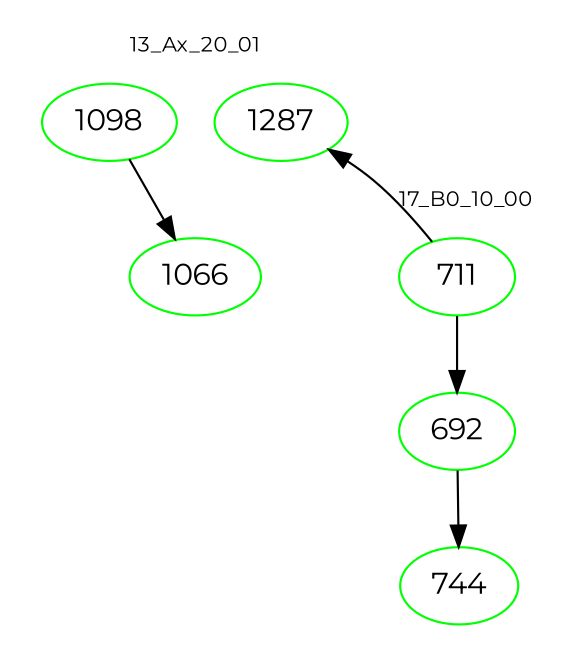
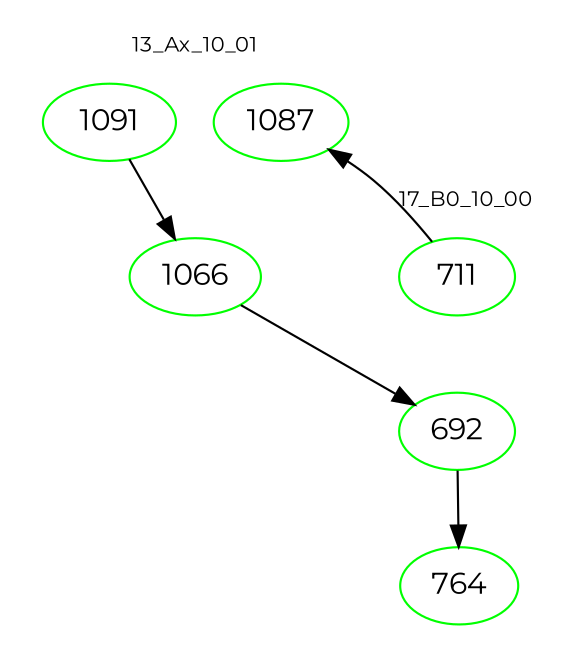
(195, 46) -> (195, 46)
(109, 122) -> (109, 122)
(281, 122) -> (281, 122)
(457, 344) -> (318, 349)
(459, 586) -> (459, 586)
